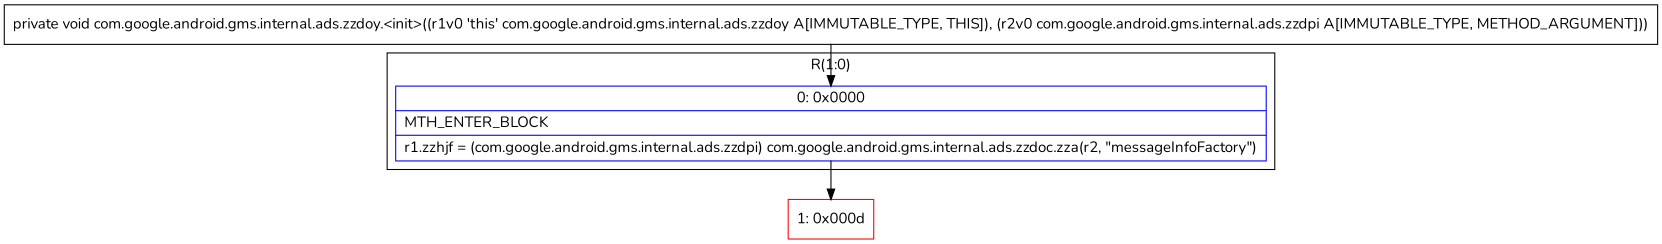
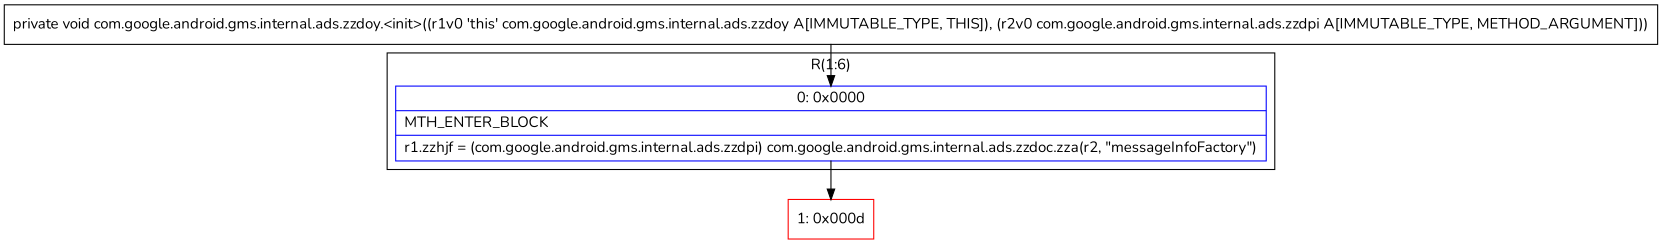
(831, 65) -> (831, 65)
